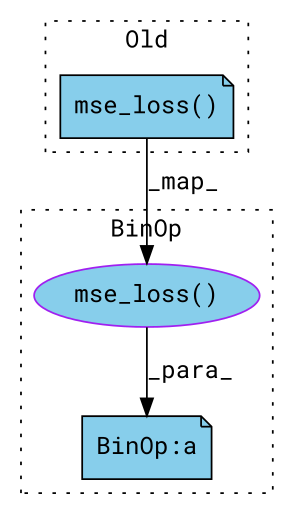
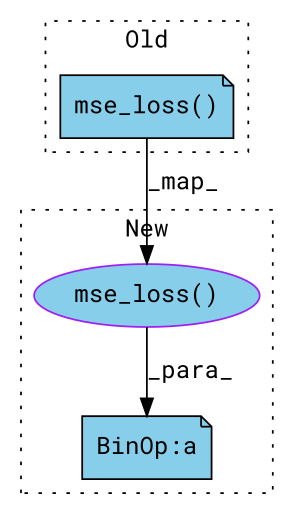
(147, 230) -> (147, 230)
